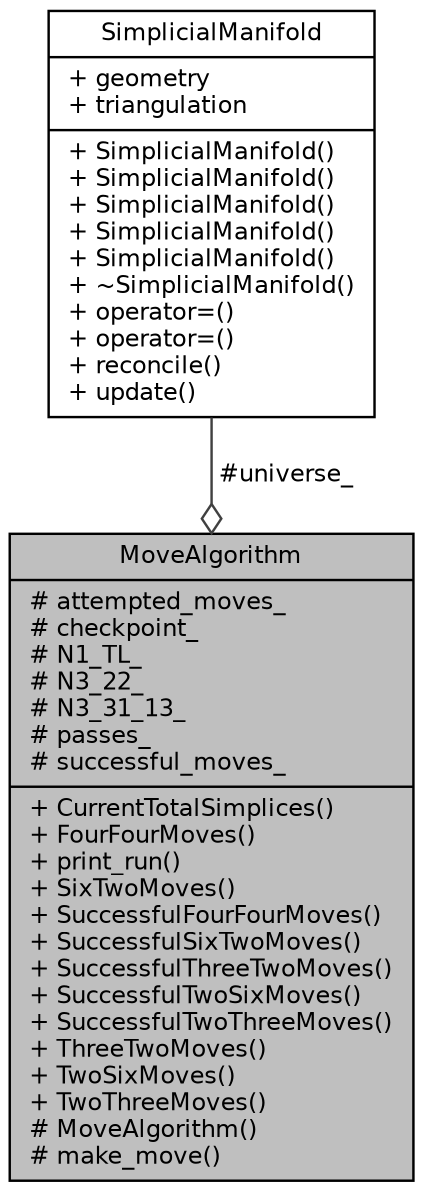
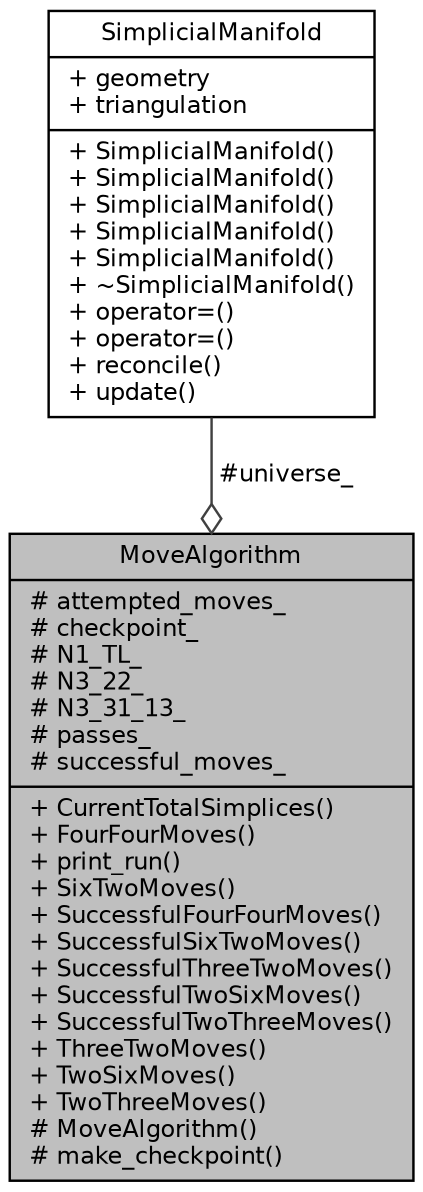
(125, 1156) -> (157, 1156)
